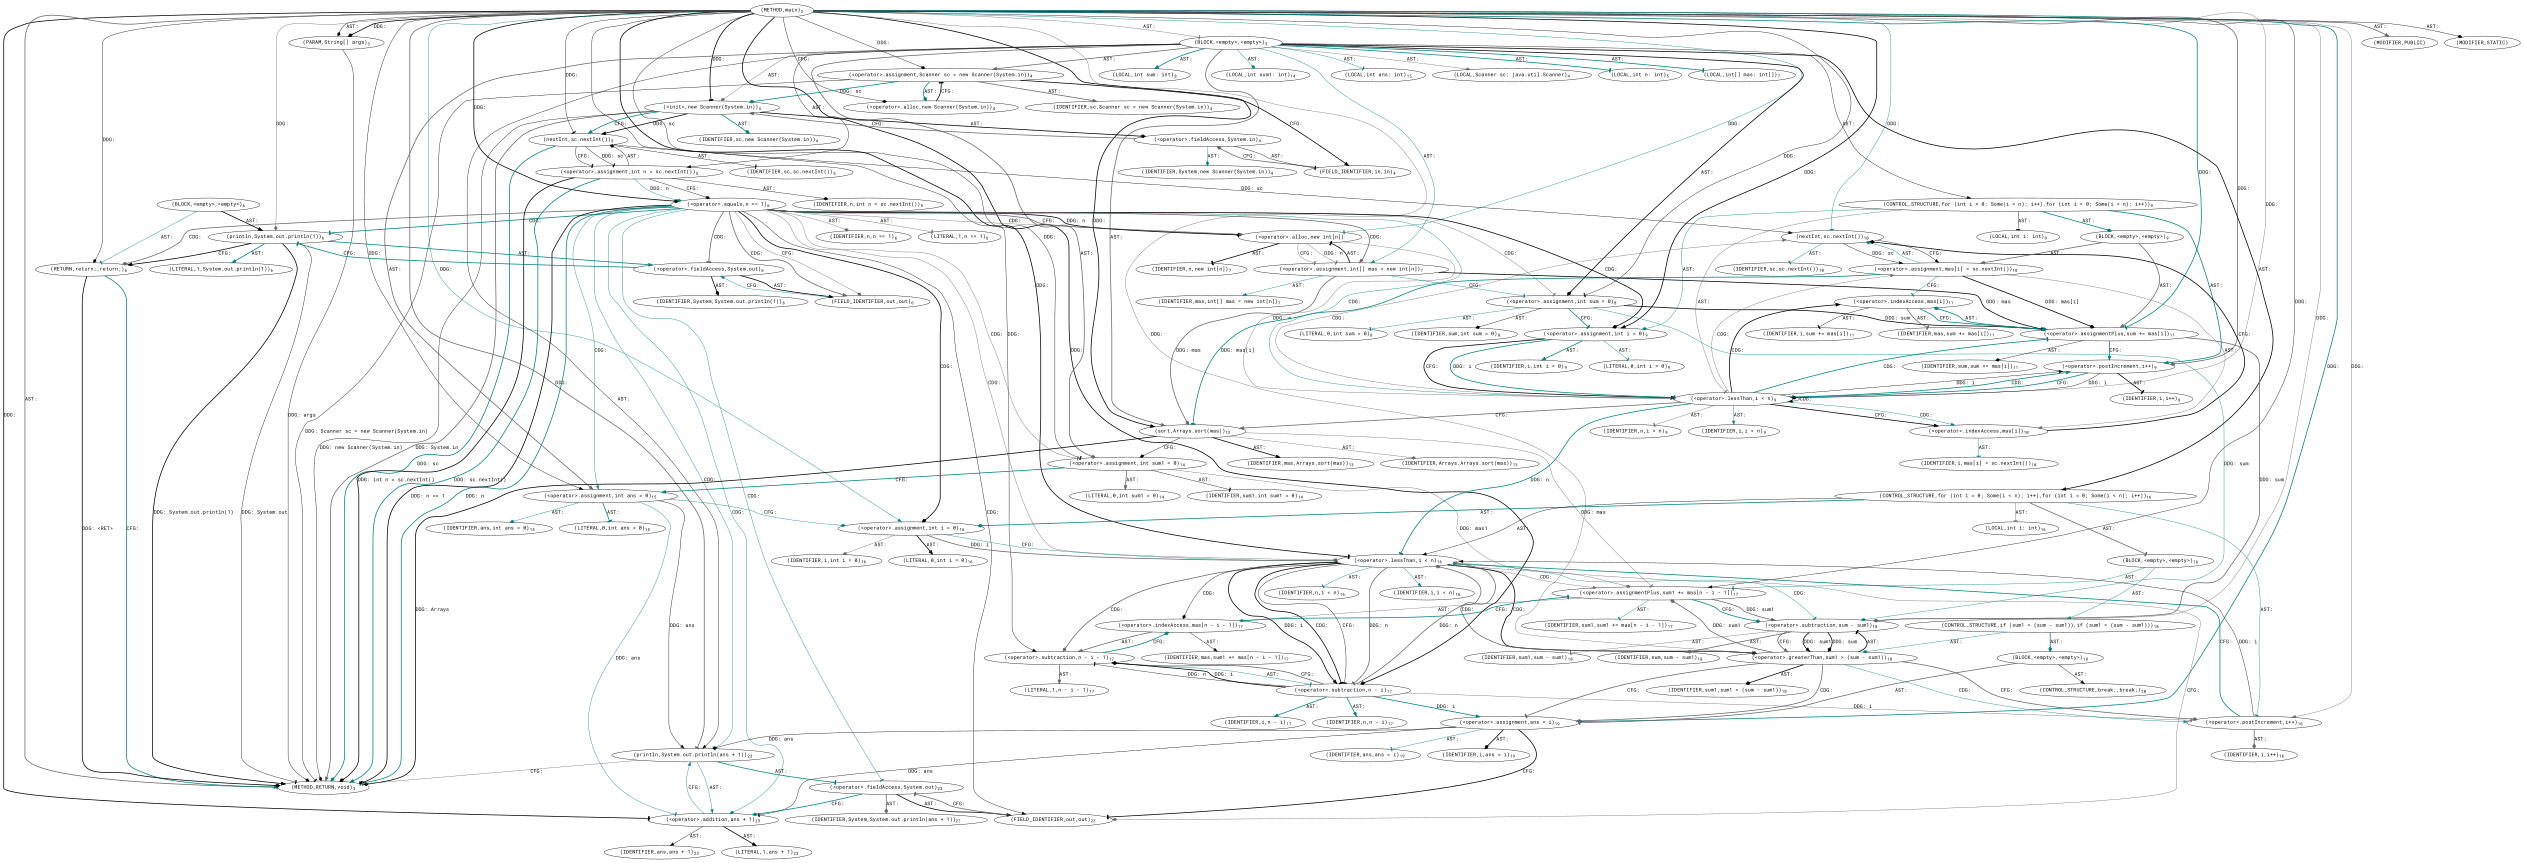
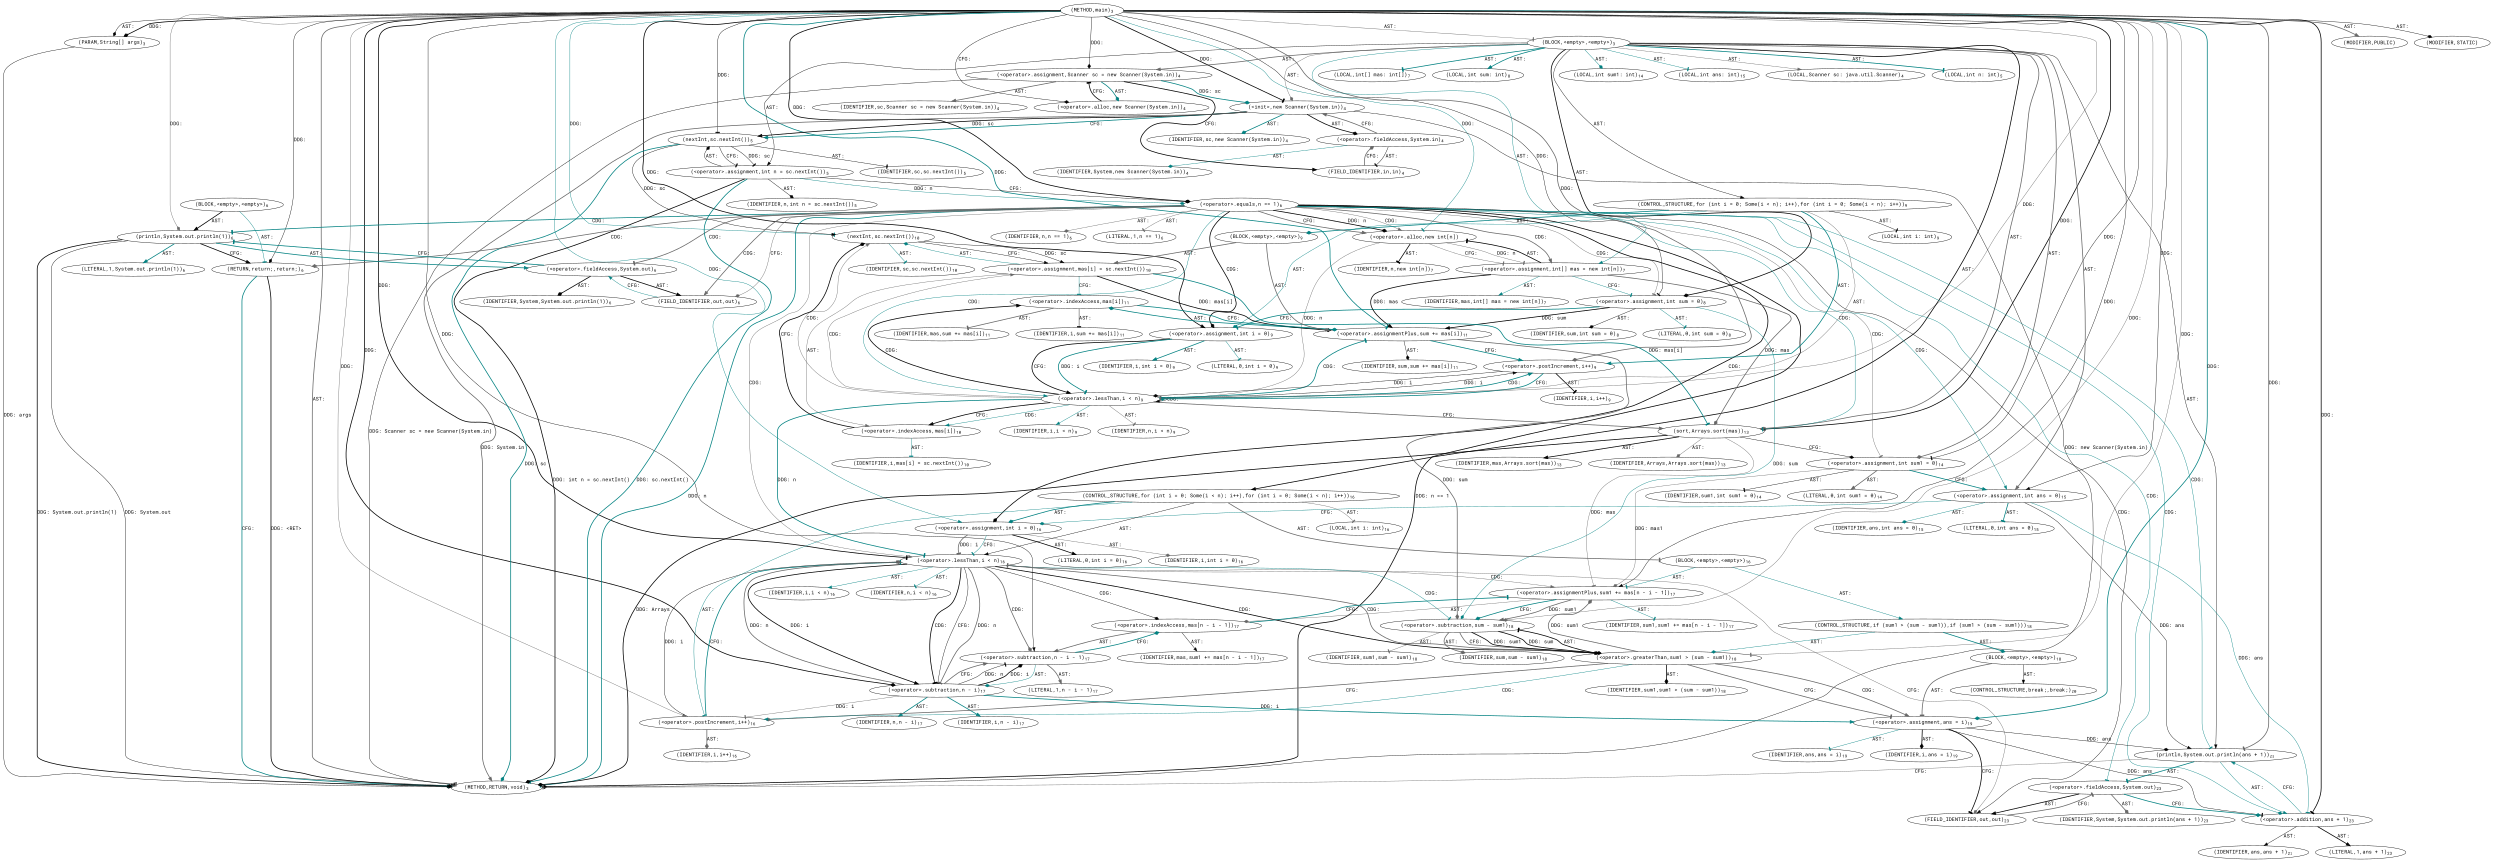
none -> (1671, 245)
(1212, 669) -> (1017, 681)
